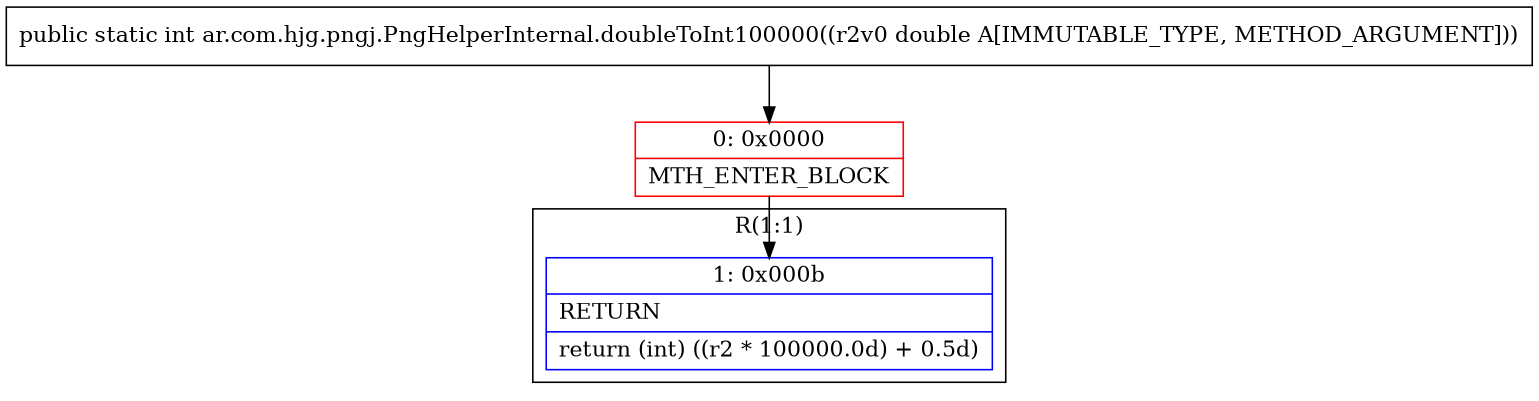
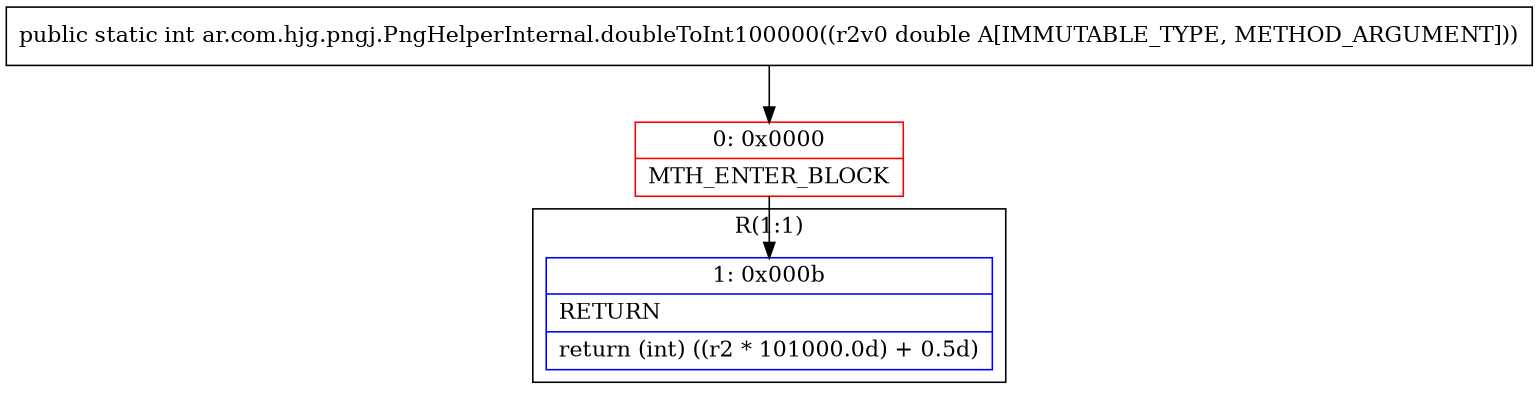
(769, 350) -> (769, 350)
